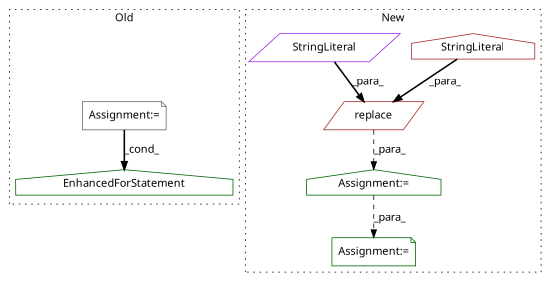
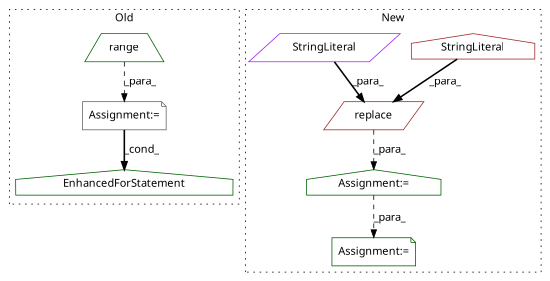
none -> (124, 48)
